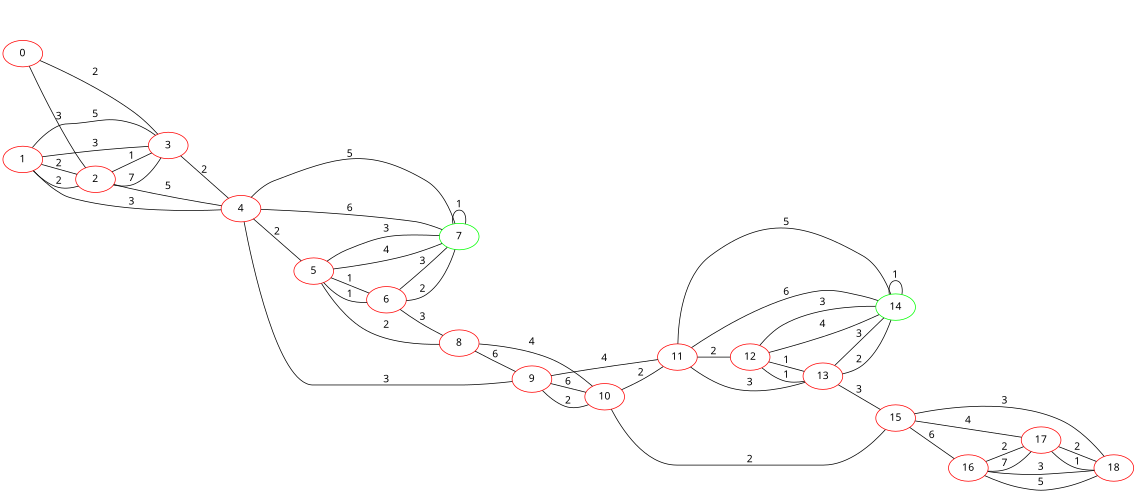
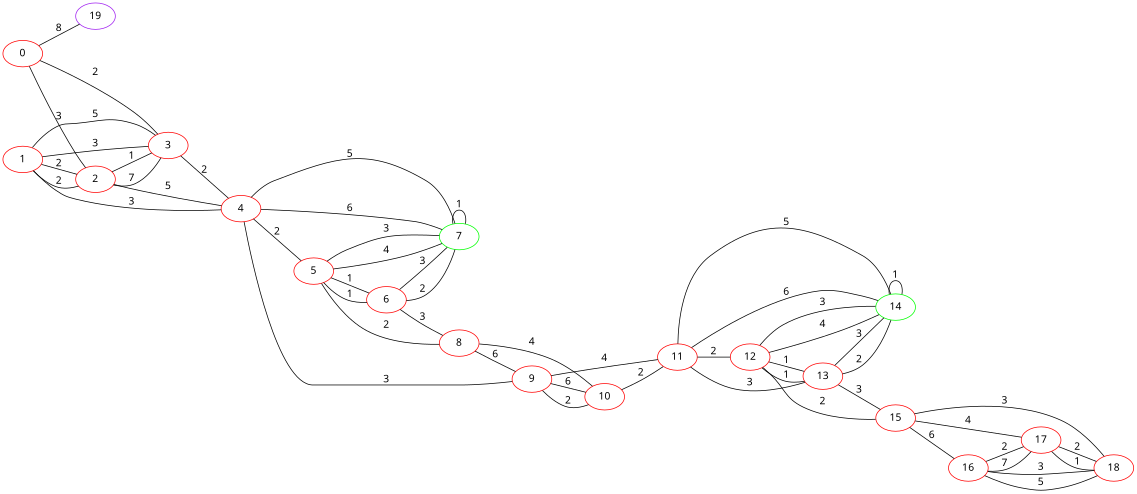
none -> (96, 16)
(742, 465) -> (811, 410)
